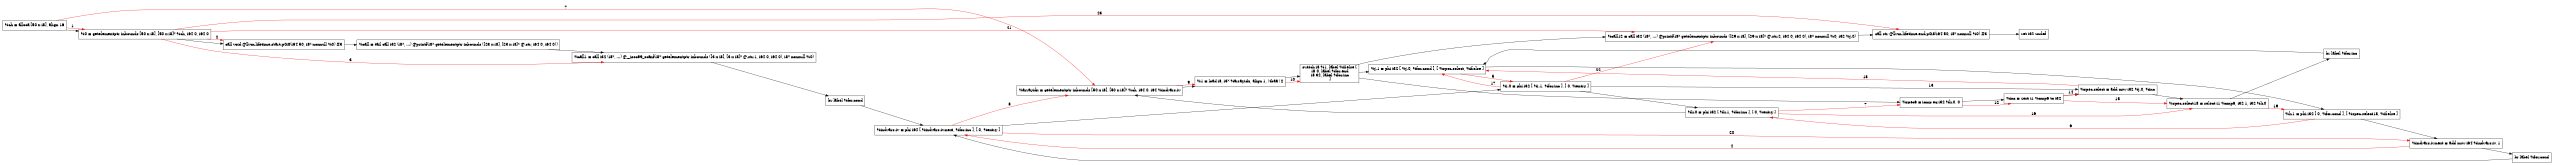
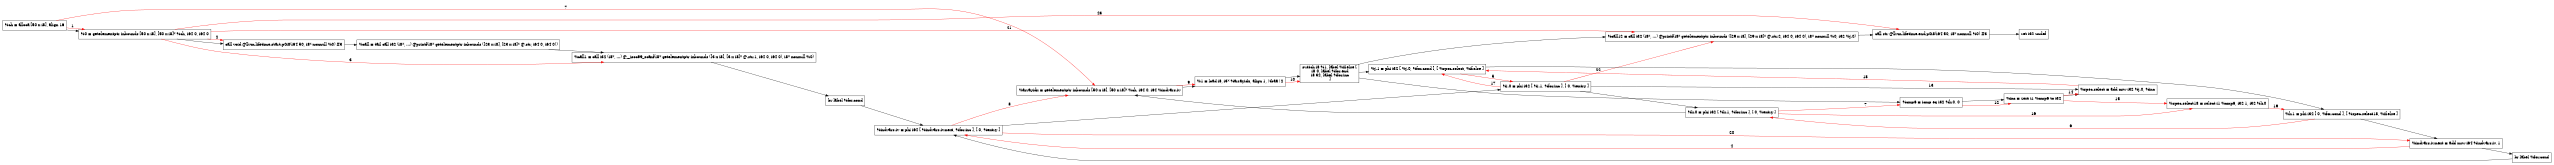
(2342, 54) -> none
(2166, 97) -> none
(1931, 102) -> (1931, 102)
